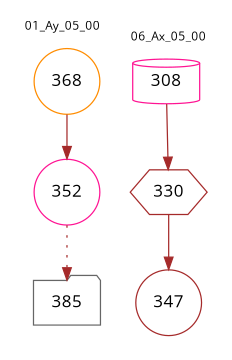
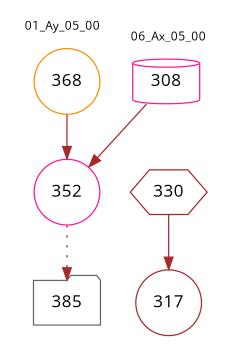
(167, 131) -> (128, 124)
(169, 303) -> (169, 303)
